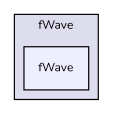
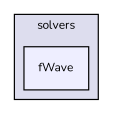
(56, 26) -> (56, 26)
